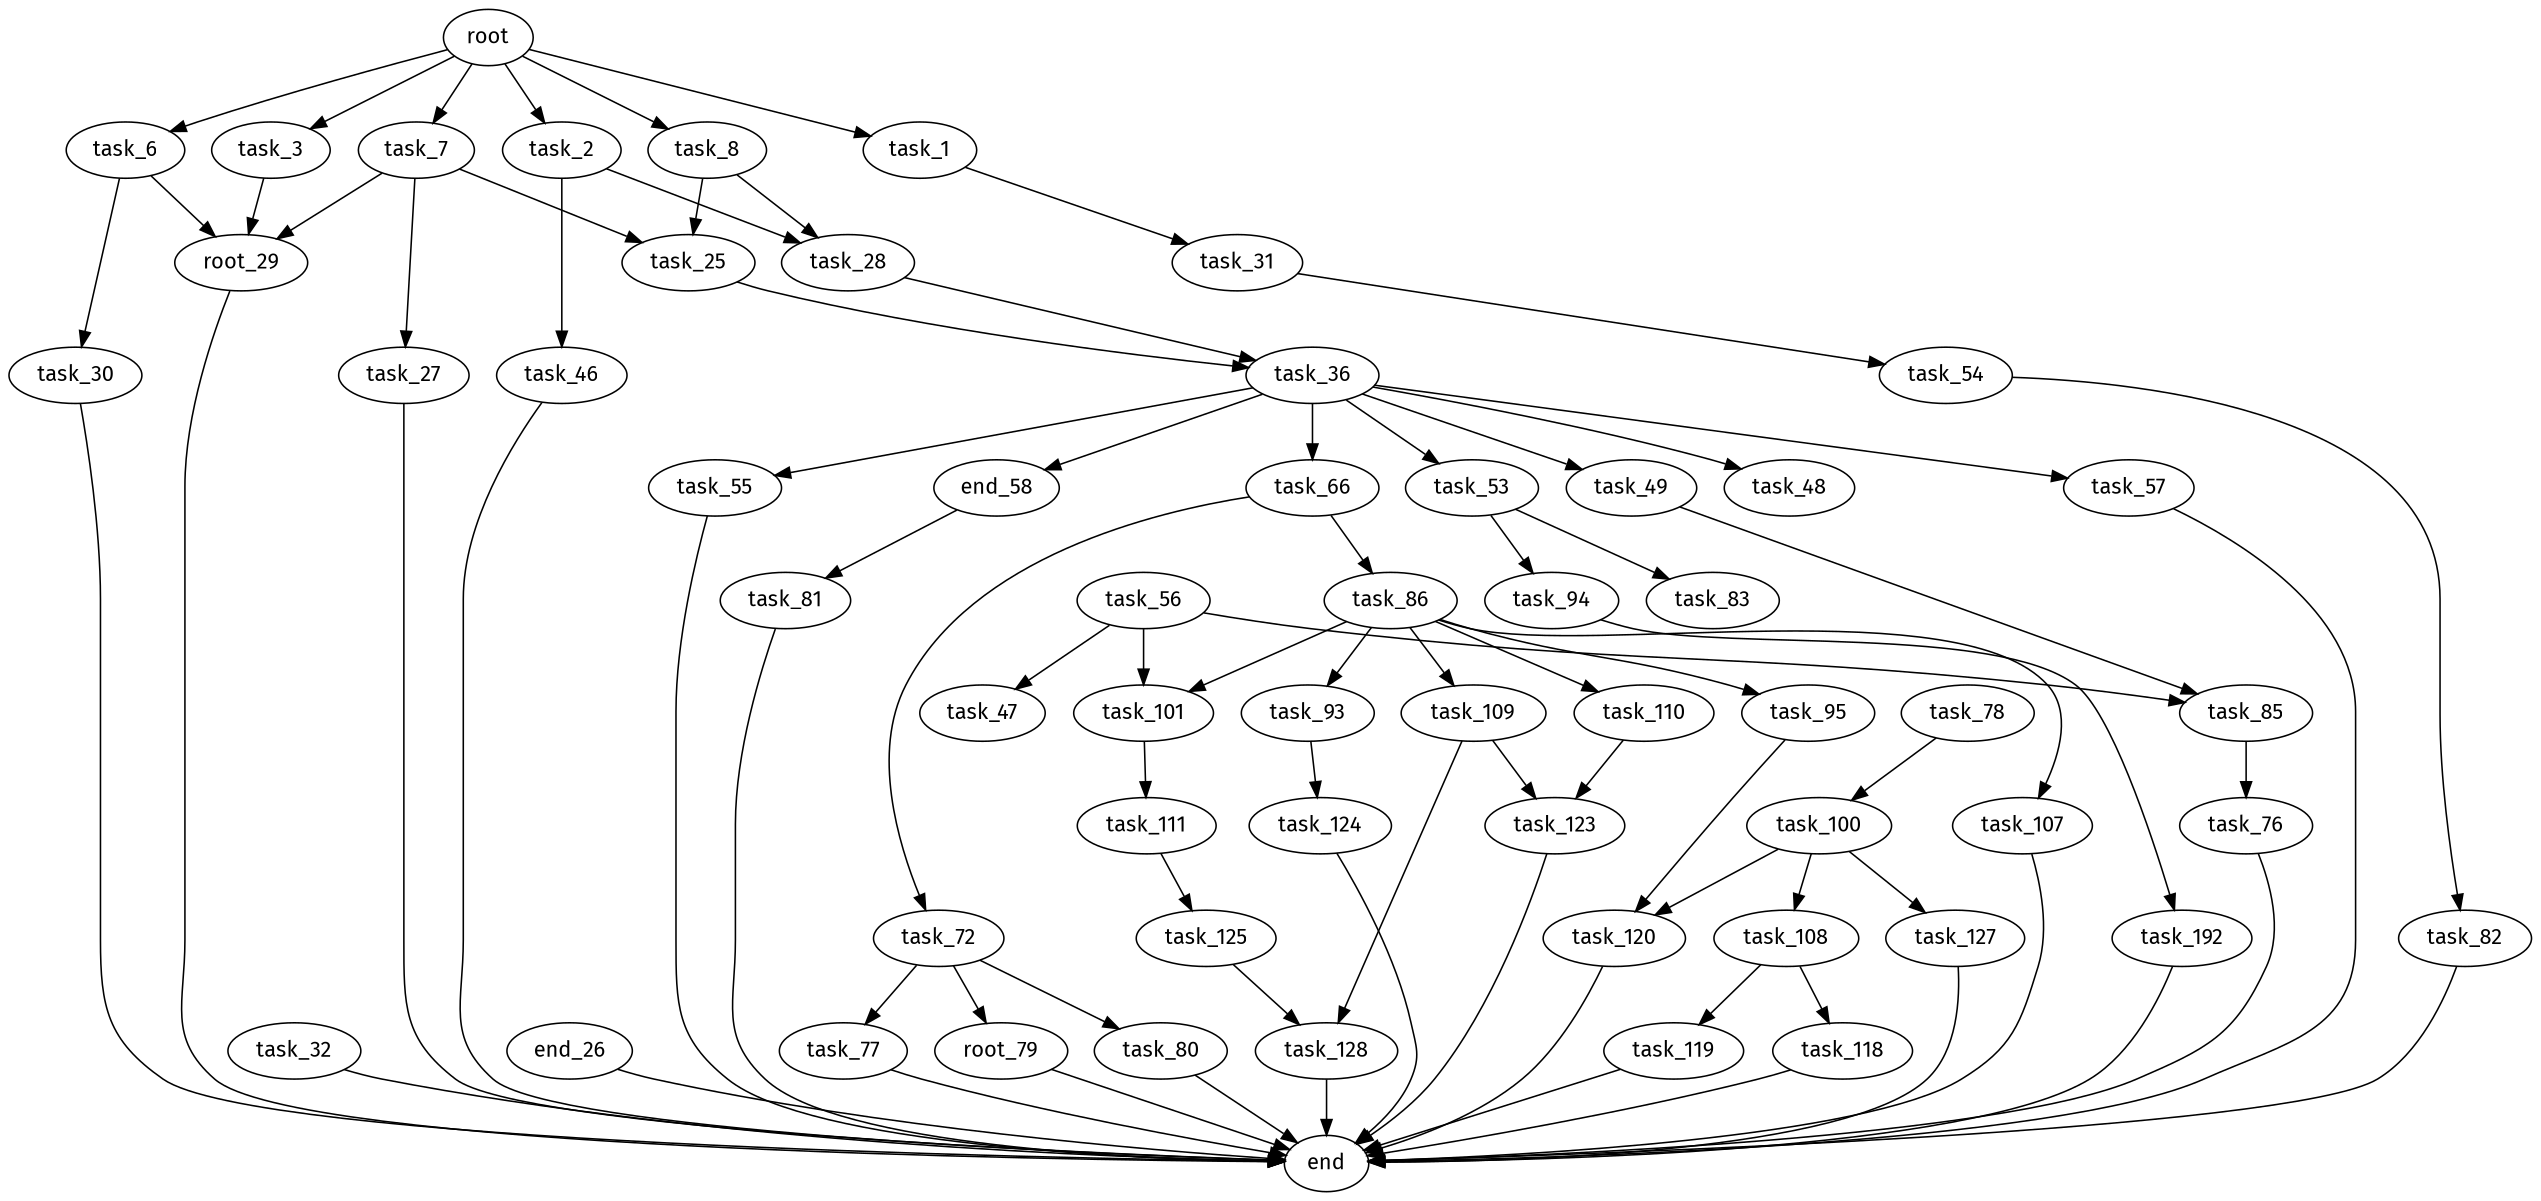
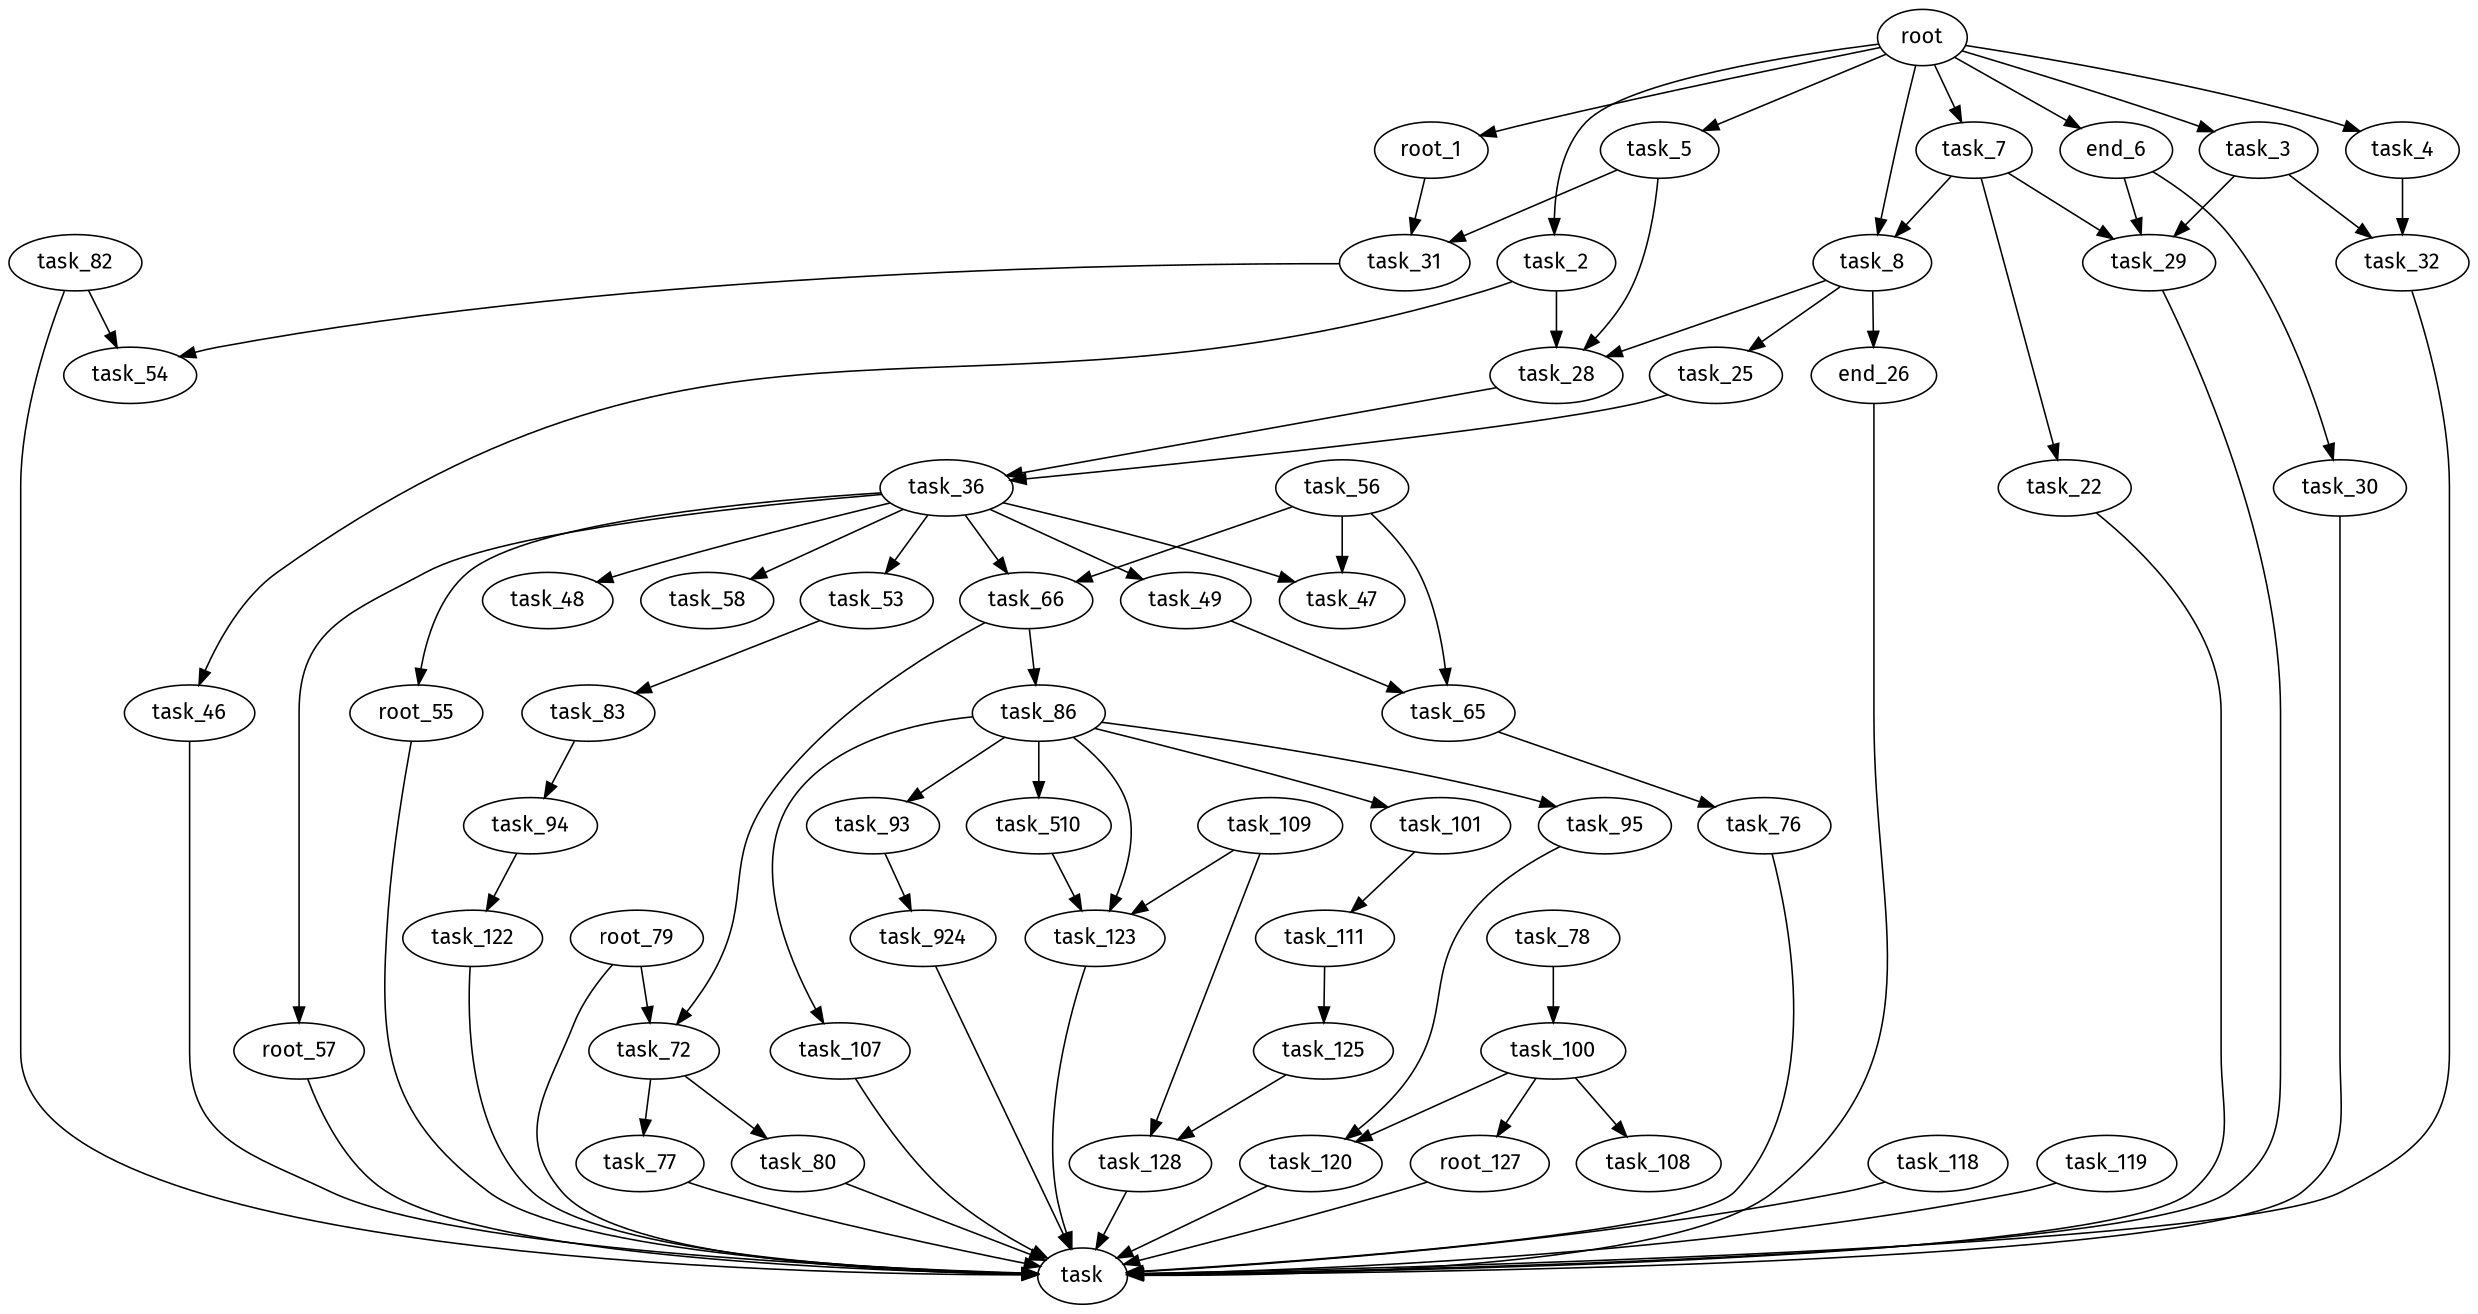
(125, 150) -> (2116, 150)
(920, 150) -> (1431, 150)
none -> (1660, 150)
none -> (2402, 150)
none -> (2324, 201)
(543, 203) -> (1928, 201)
(241, 263) -> (2149, 263)
none -> (1873, 311)
(404, 375) -> (2065, 488)
(715, 488) -> (416, 713)
(997, 488) -> (707, 601)
(2129, 488) -> (299, 1051)
(2397, 494) -> (99, 312)
none -> (1142, 538)
(1507, 538) -> (563, 762)
(785, 601) -> none
(1144, 649) -> (1197, 540)
(1428, 651) -> (1128, 808)
(1644, 713) -> (1039, 826)
(2246, 713) -> (1449, 713)
(1320, 826) -> (923, 938)
(1955, 938) -> (1480, 1164)
(2182, 938) -> (473, 938)
(966, 987) -> (644, 987)
(1811, 988) -> none
(1736, 989) -> none
(1327, 1164) -> (1083, 1276)
